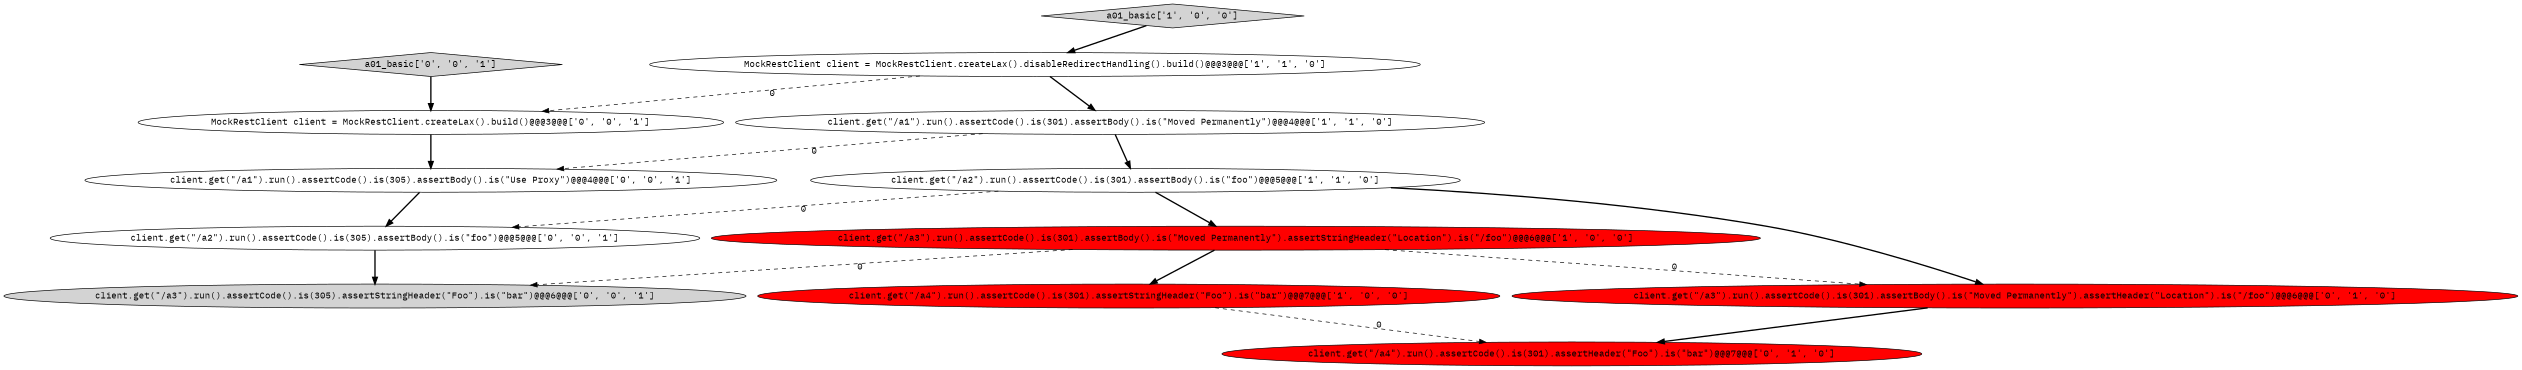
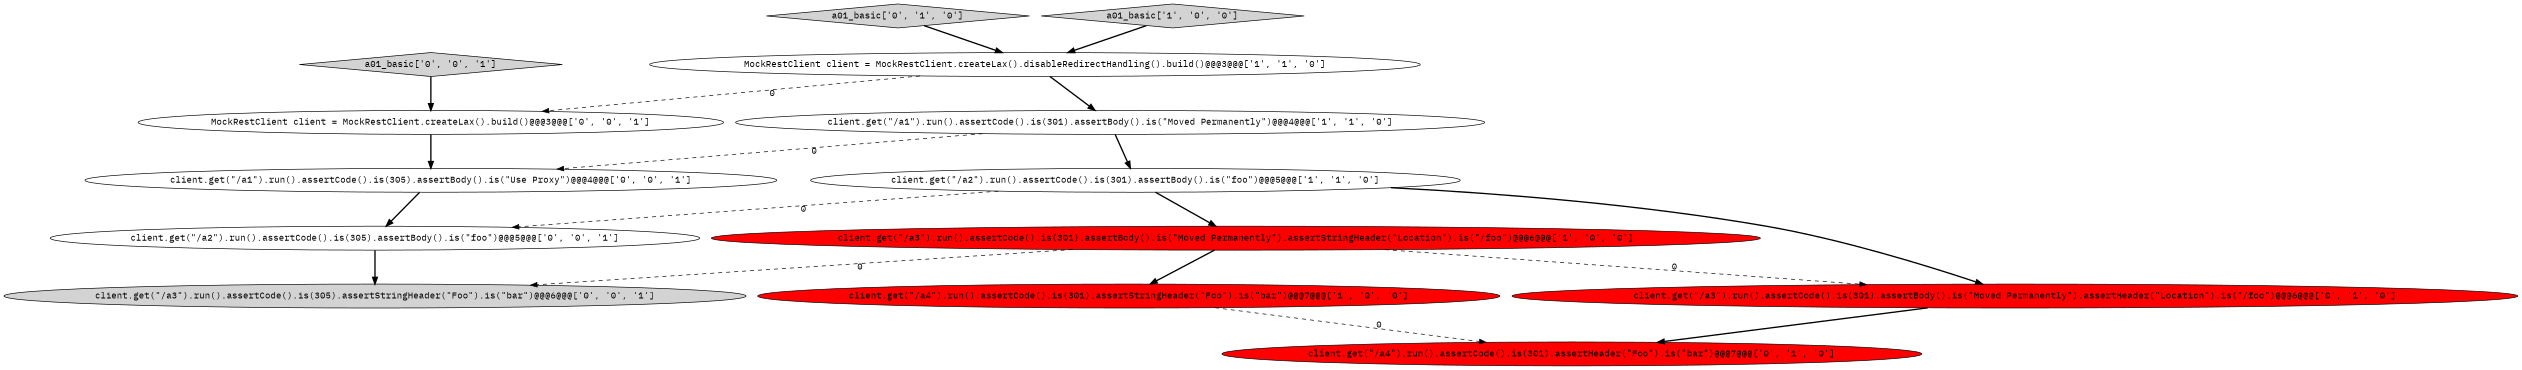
none -> (898, 16)
